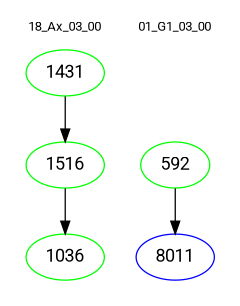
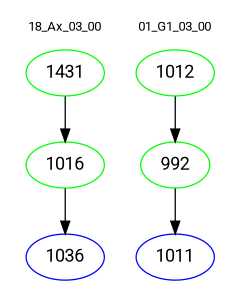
none -> (175, 73)
(65, 165) -> (65, 165)
(175, 165) -> (175, 165)
(65, 257) -> (65, 257)
(175, 257) -> (175, 257)
